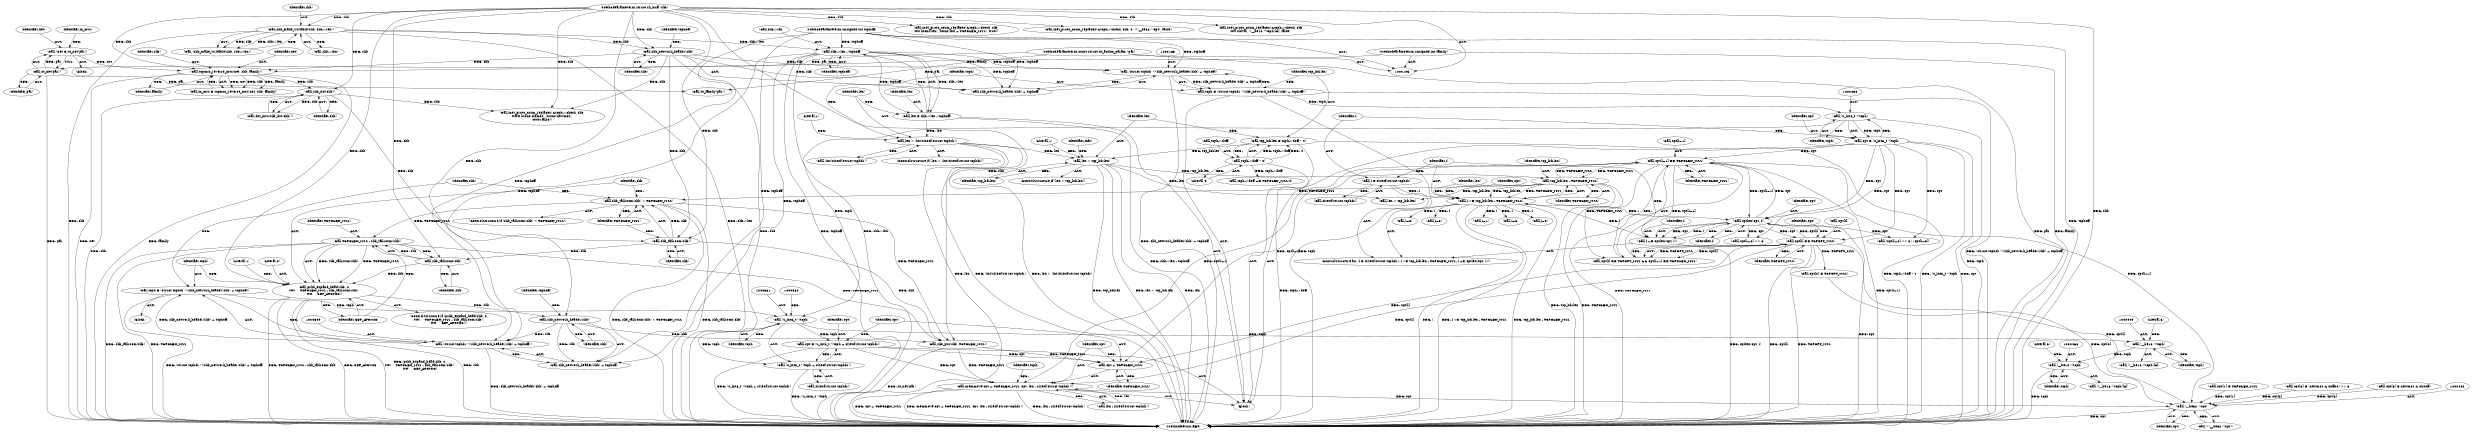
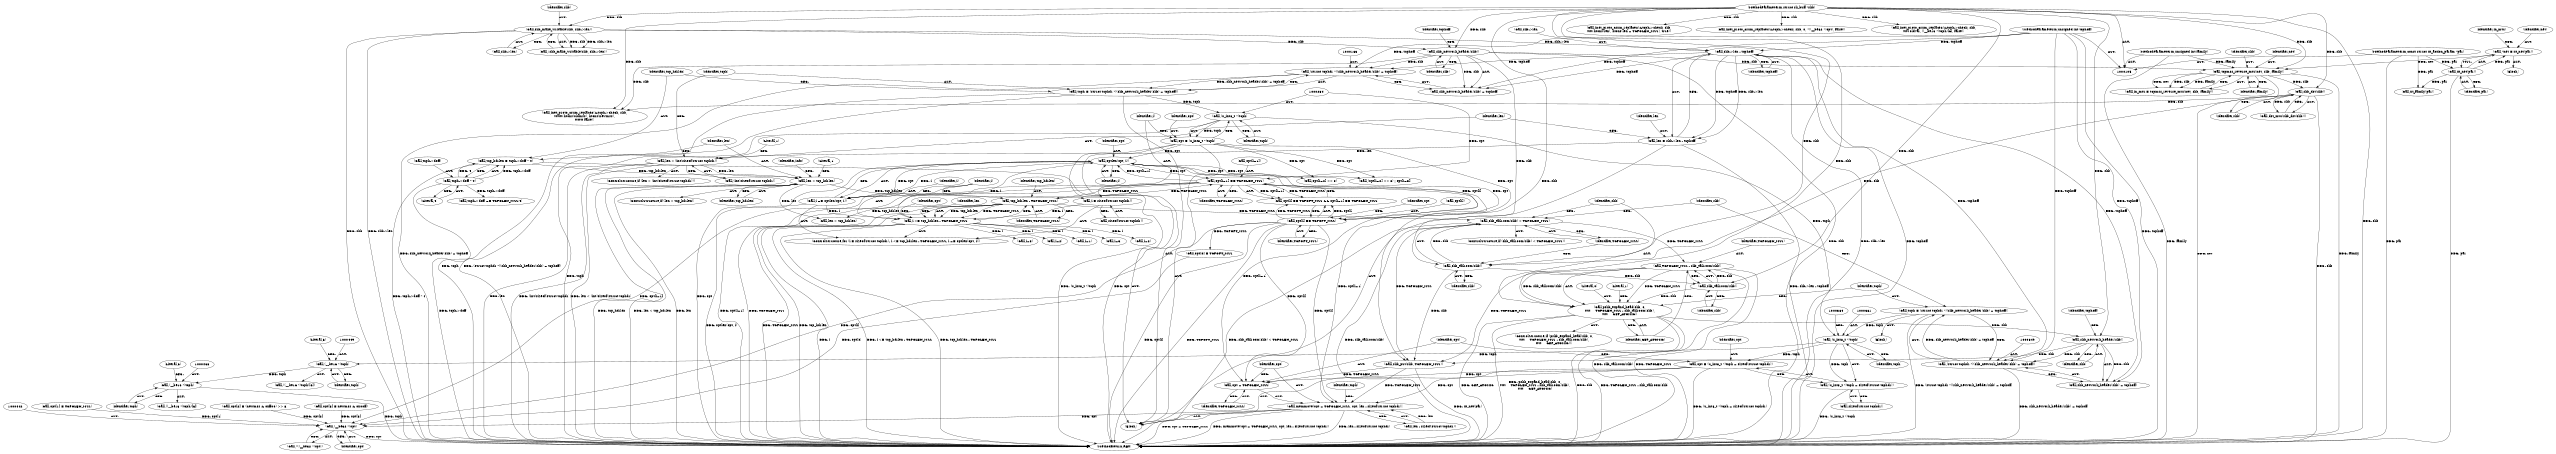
(1780, 151) -> (1464, 162)
